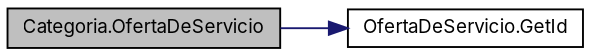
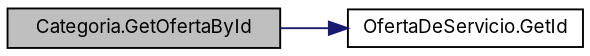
(144, 28) -> (144, 28)
